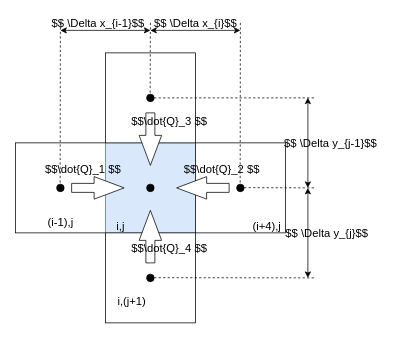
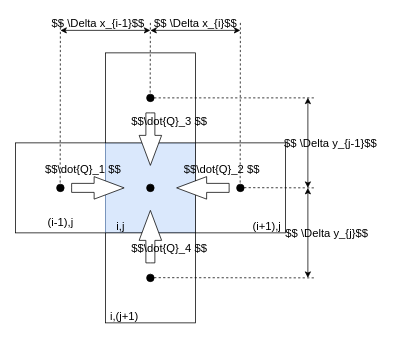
(267, 225) -> (267, 225)
(132, 300) -> (124, 315)
